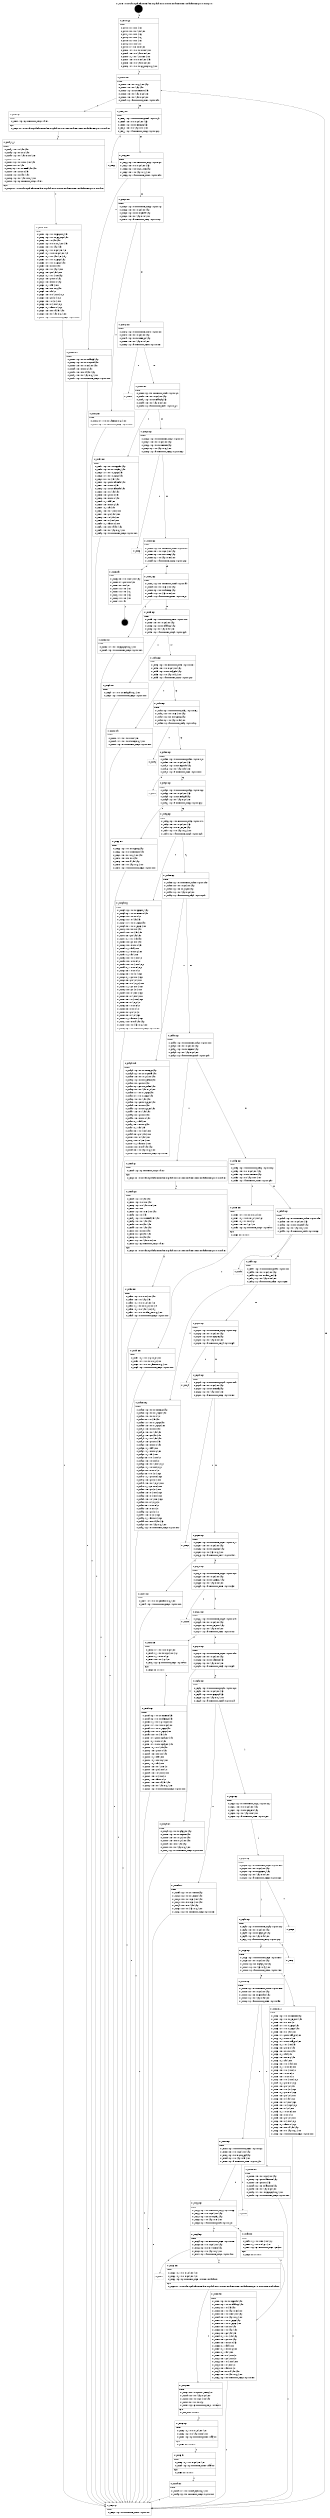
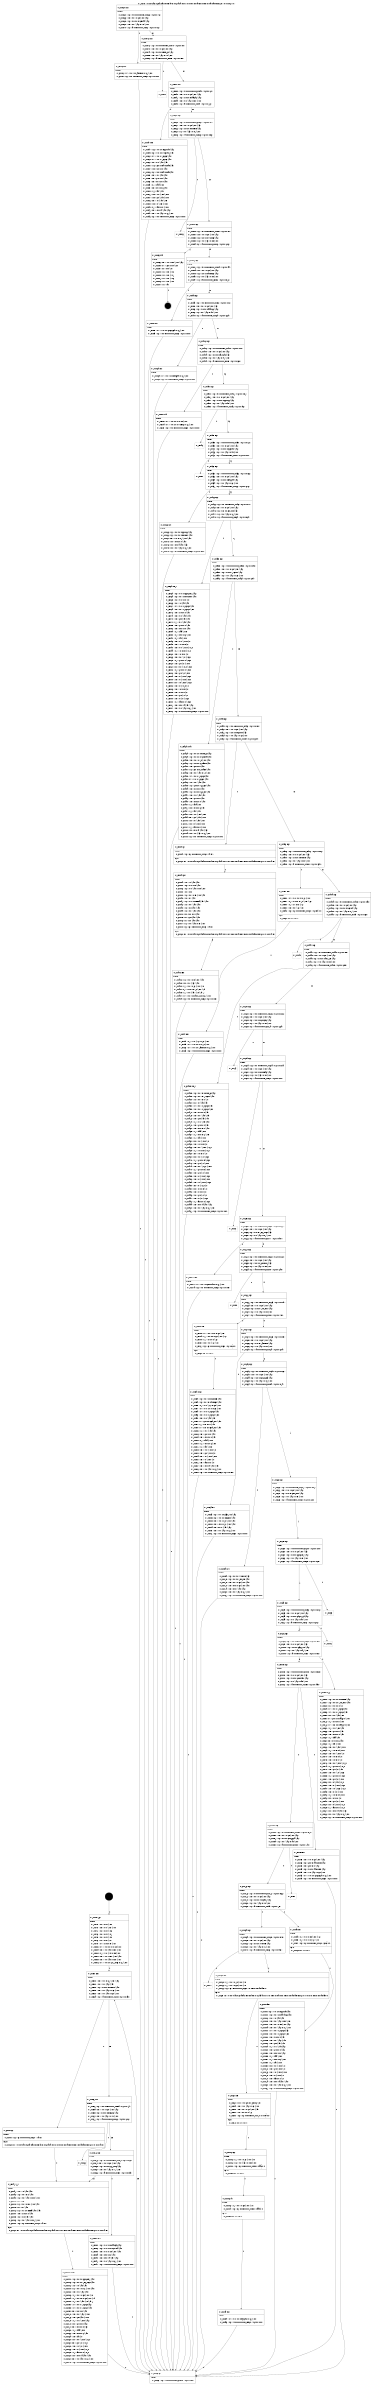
(141, 187) -> (93, 2178)
